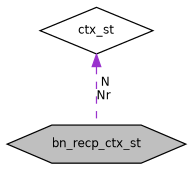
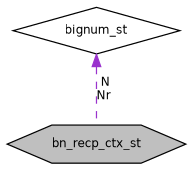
(96, 31) -> (96, 31)
